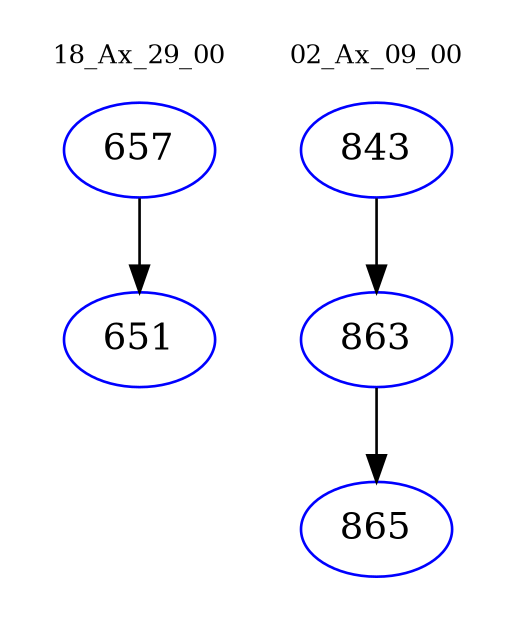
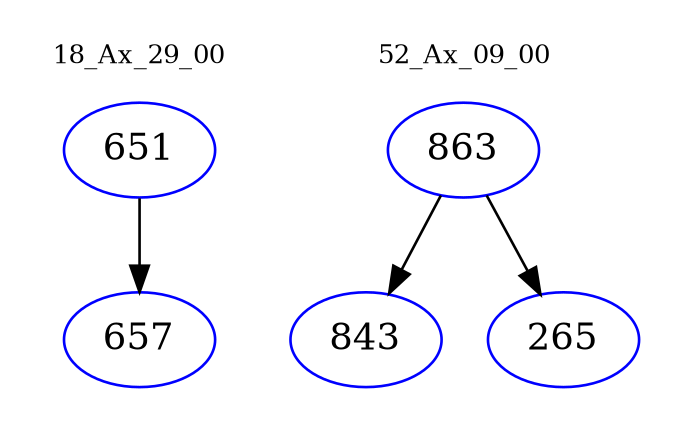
(377, 57) -> (465, 57)
(140, 232) -> (140, 232)
(377, 232) -> (421, 233)
(377, 529) -> (564, 340)
